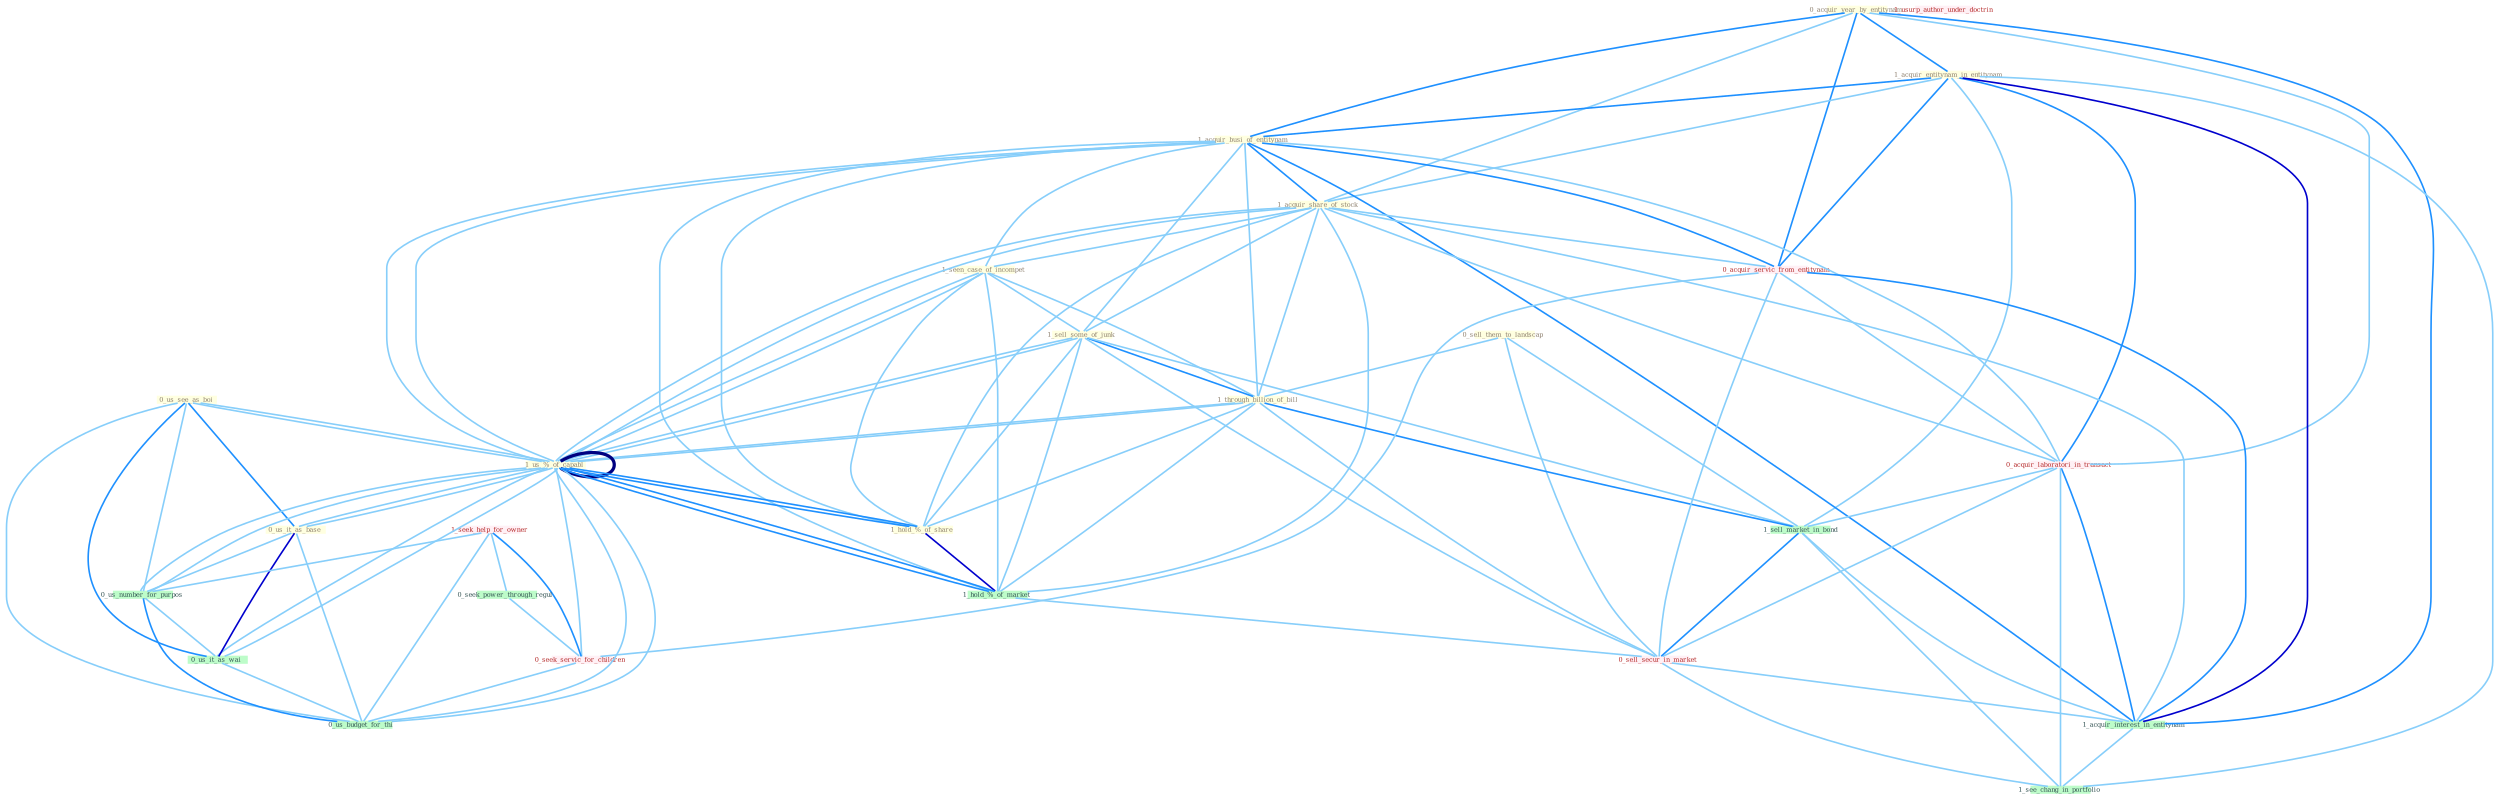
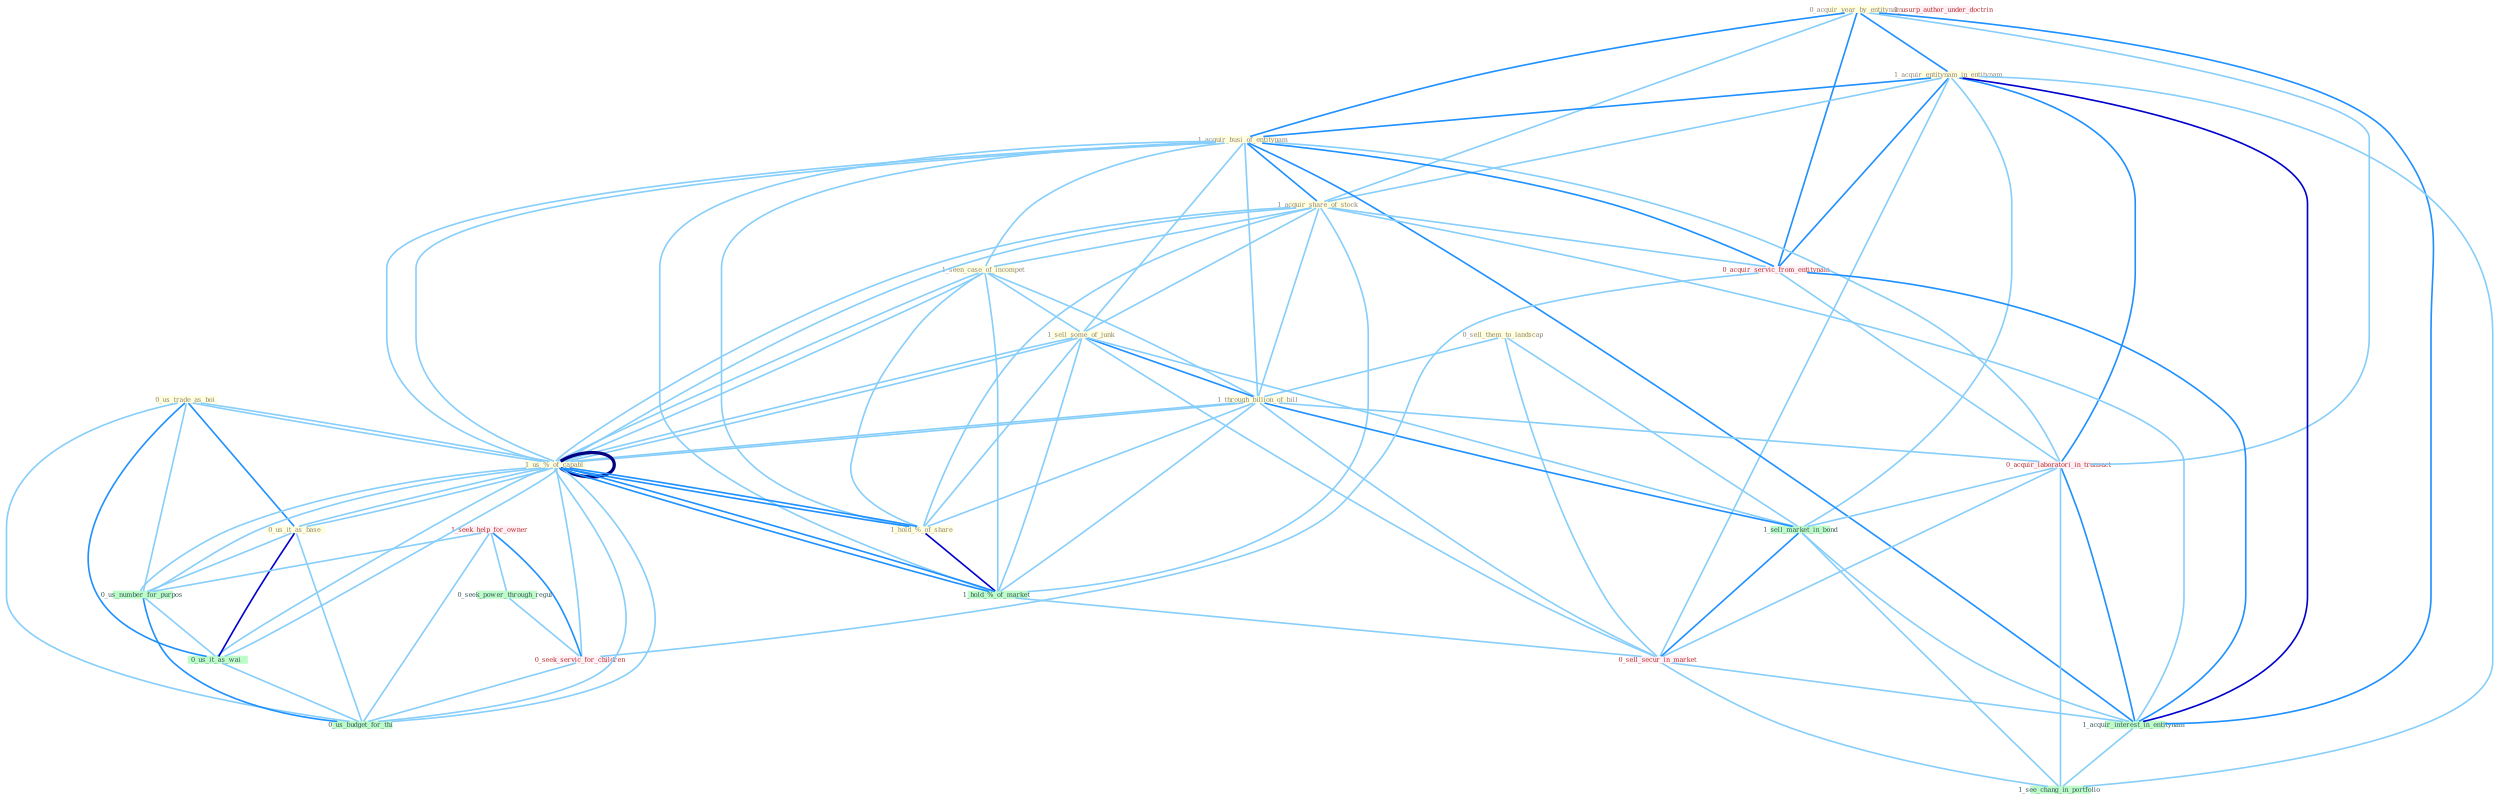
(1688, 341) -> (1678, 434)
(187, 400) -> (187, 400)
(1708, 452) -> (1805, 367)
